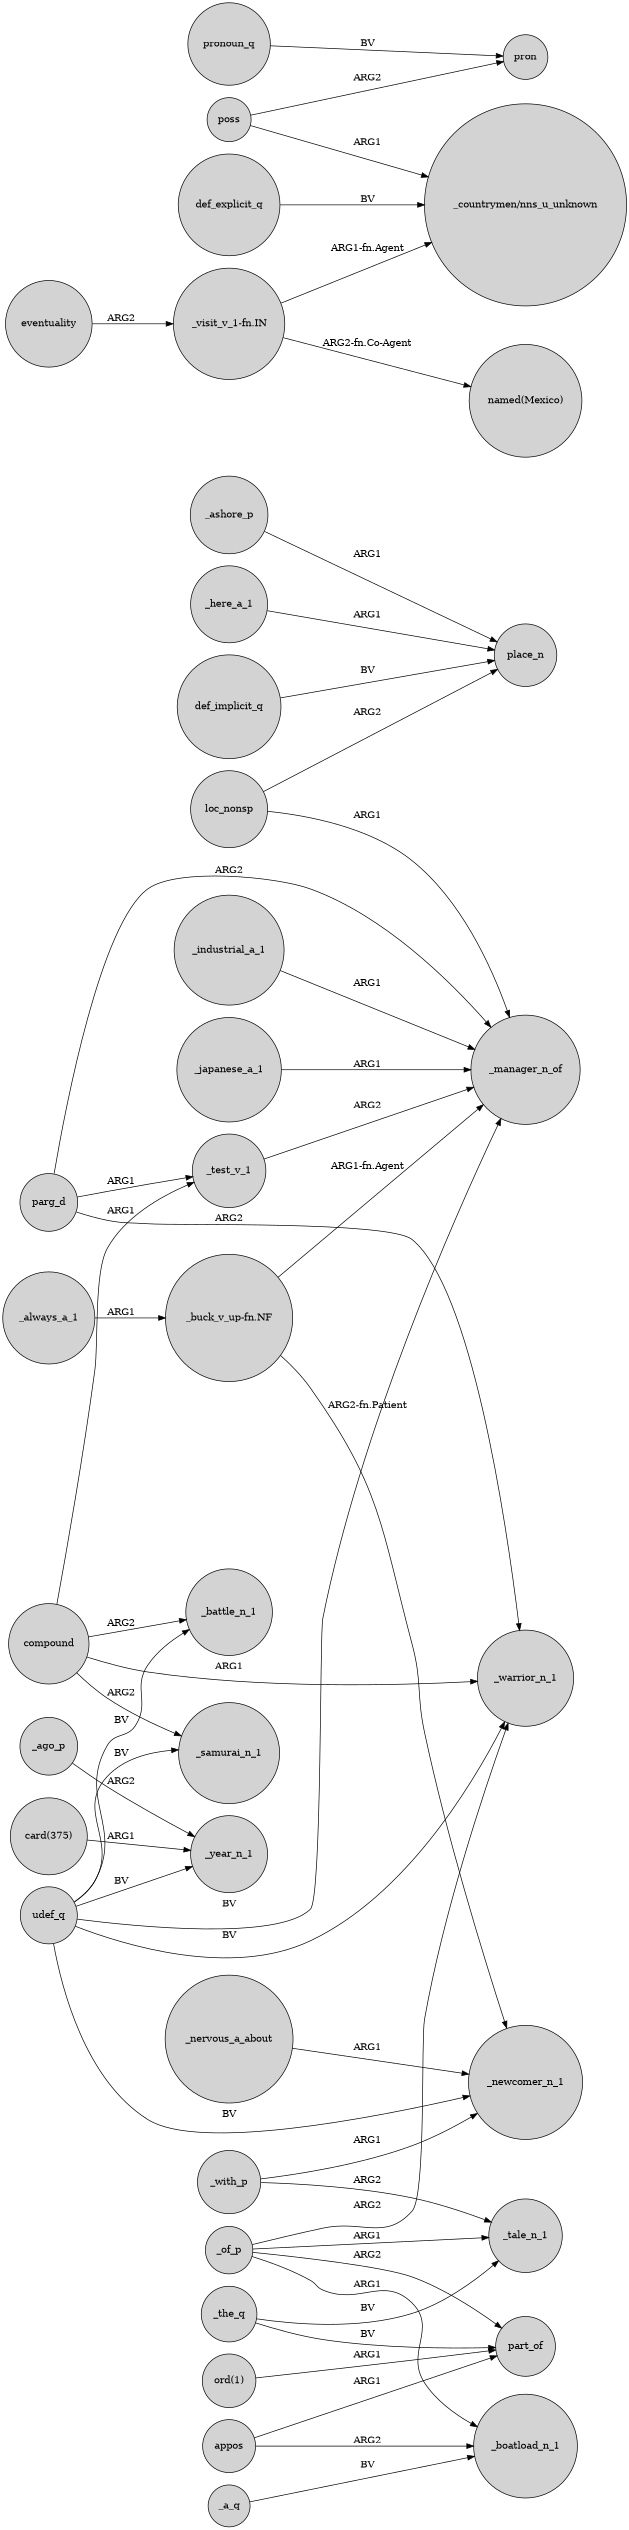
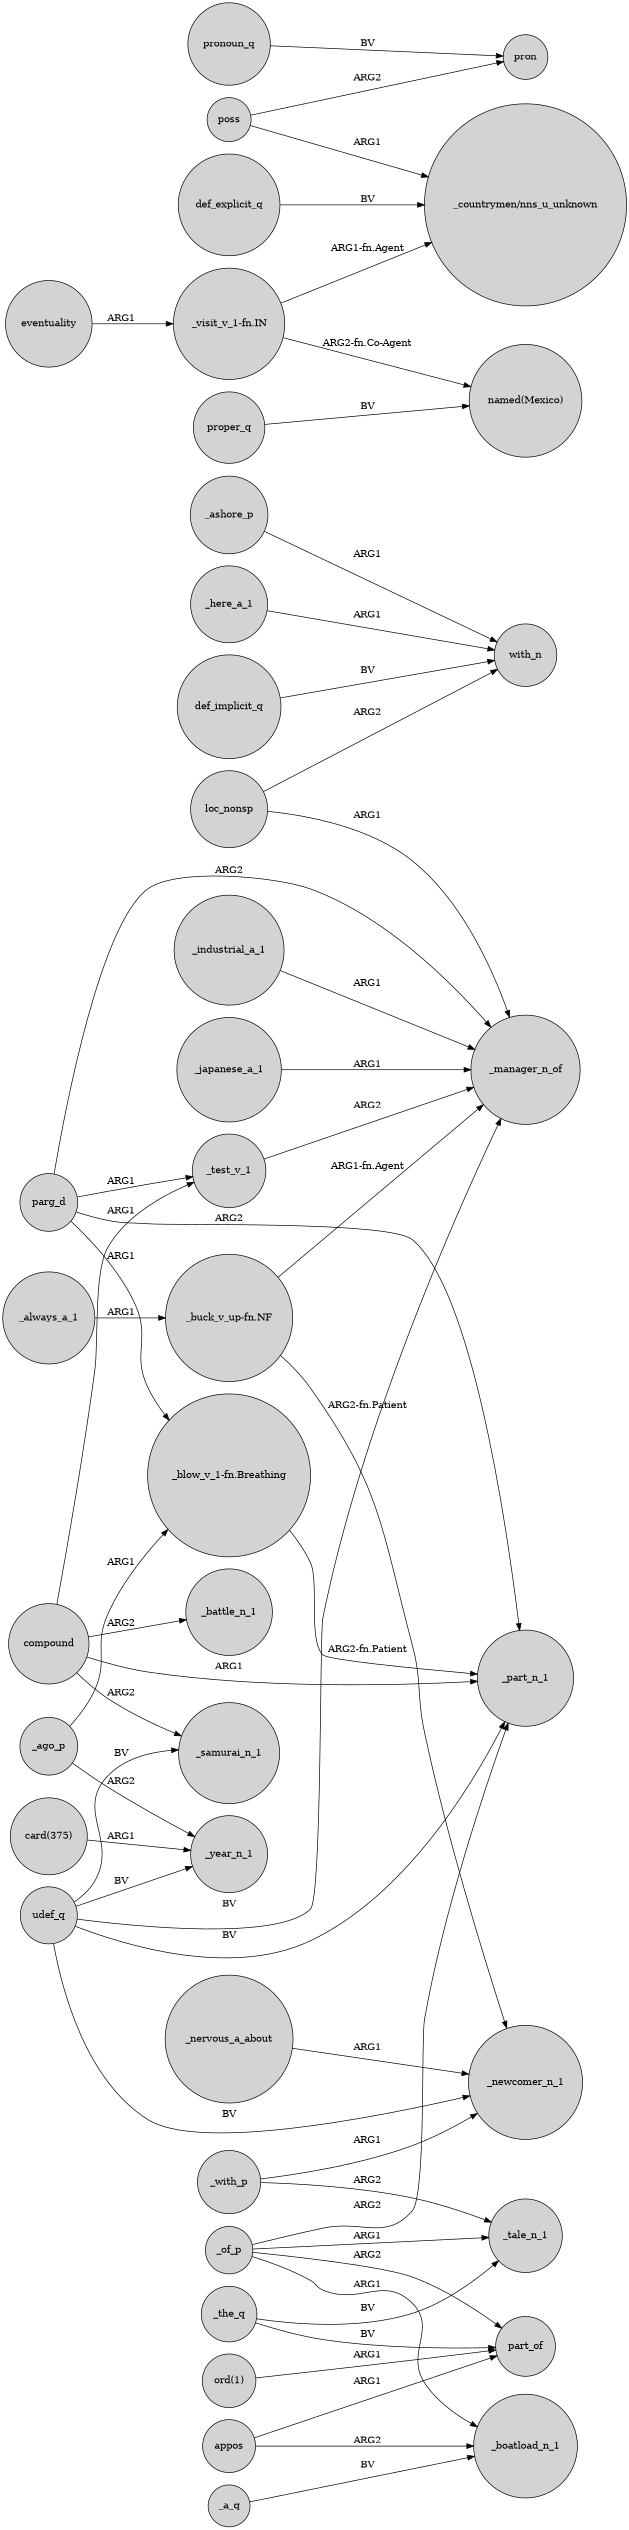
(121, 319) -> (121, 319)
none -> (229, 428)
(526, 655) -> (526, 655)
none -> (229, 1475)
(526, 1678) -> (526, 1678)
(103, 1756) -> none
